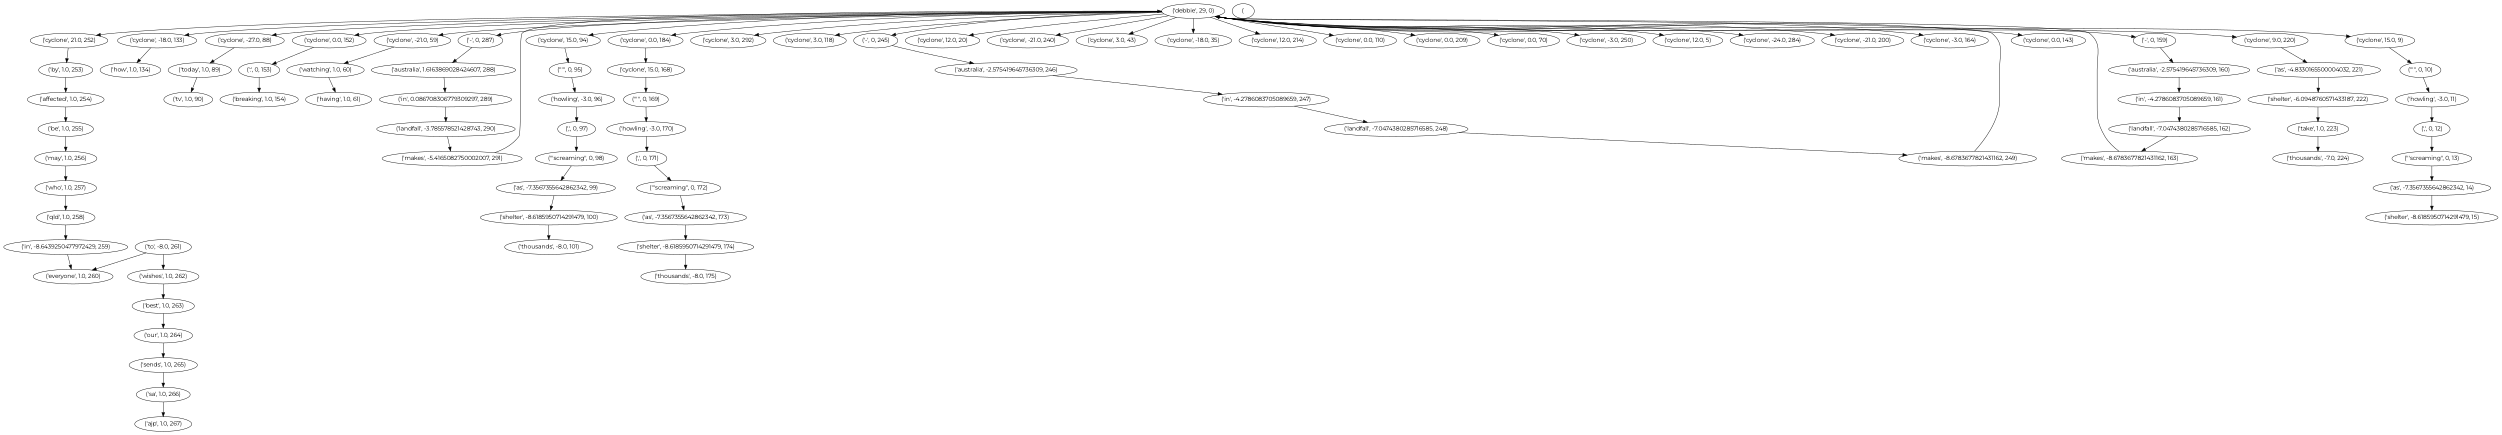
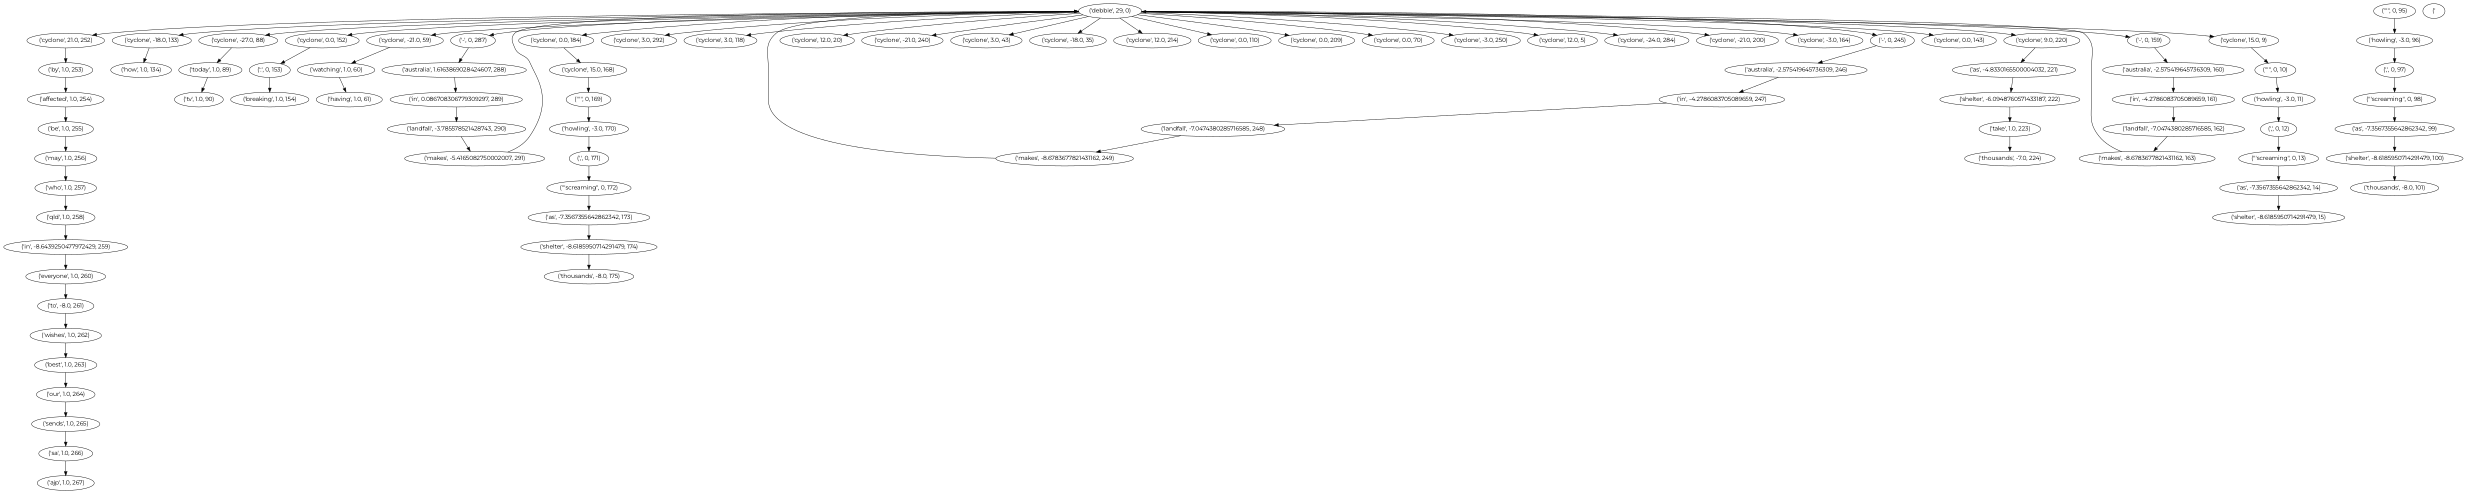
(563, 41) -> none
(121, 261) -> (66, 289)
